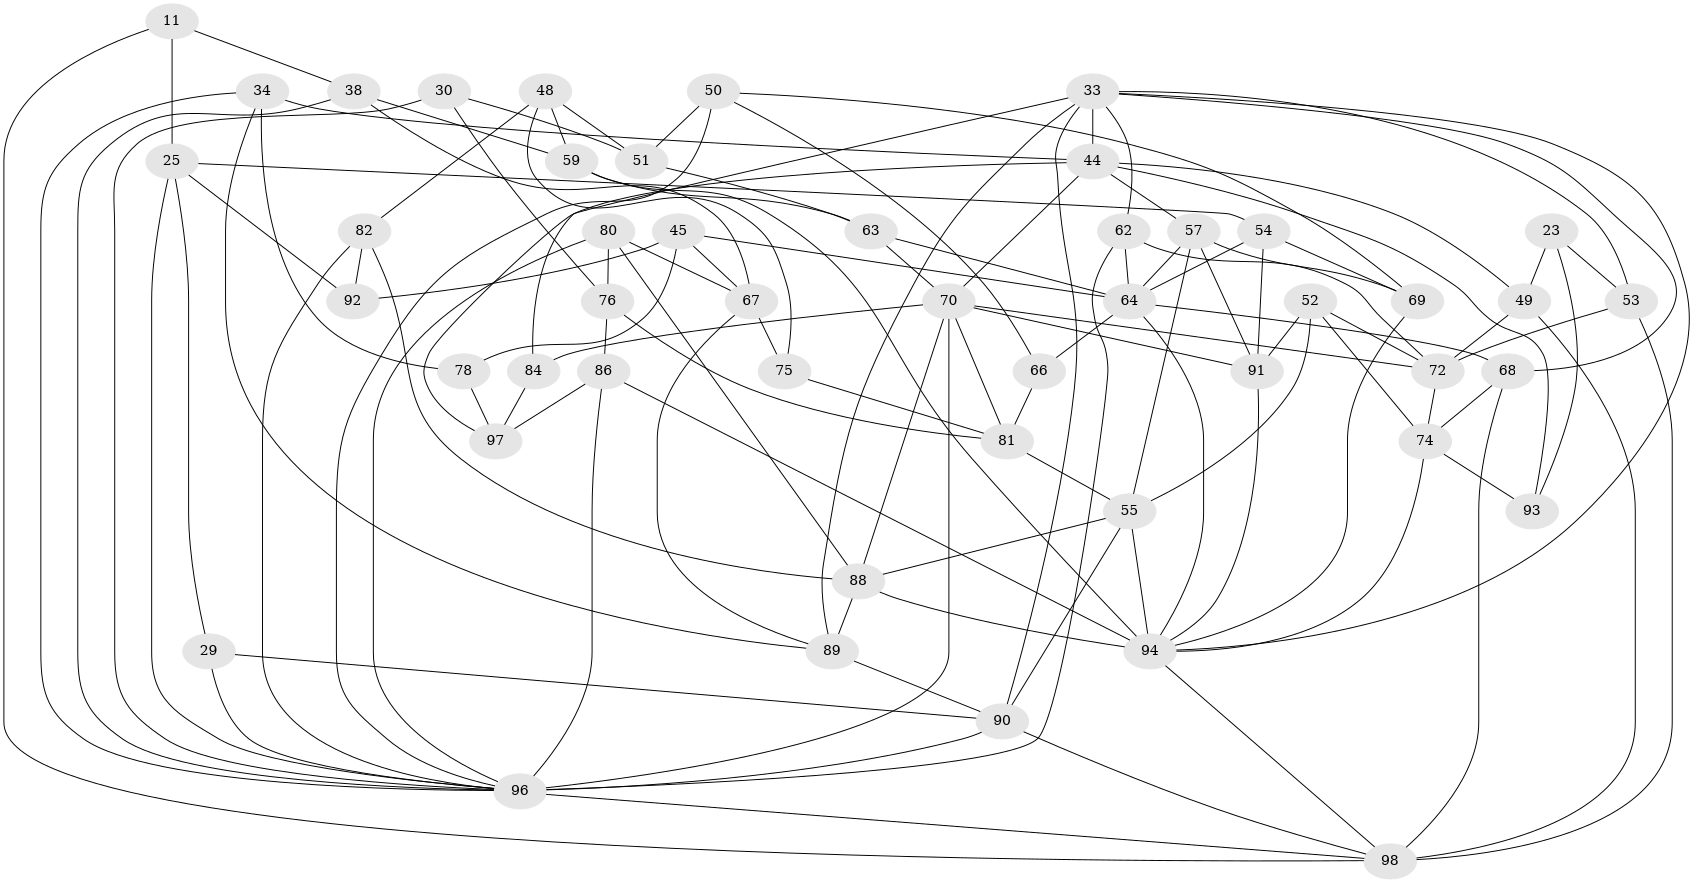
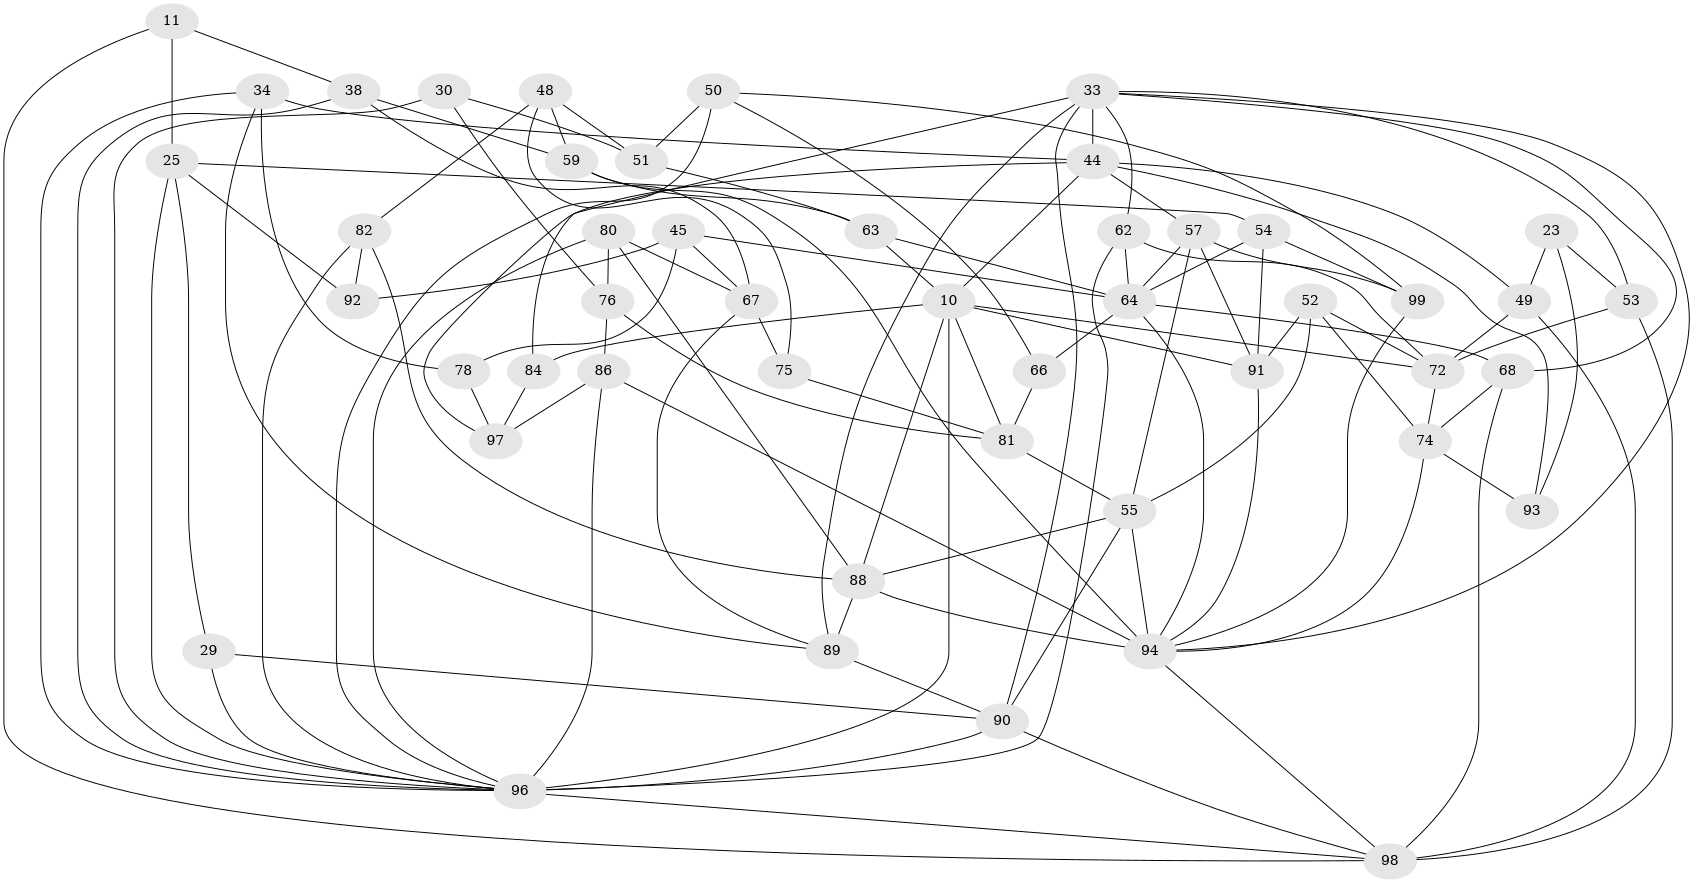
(949, 301) -> (949, 301)
(1418, 301) -> (1418, 301)
